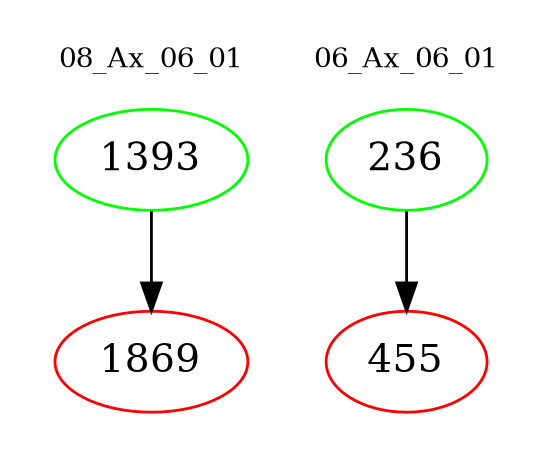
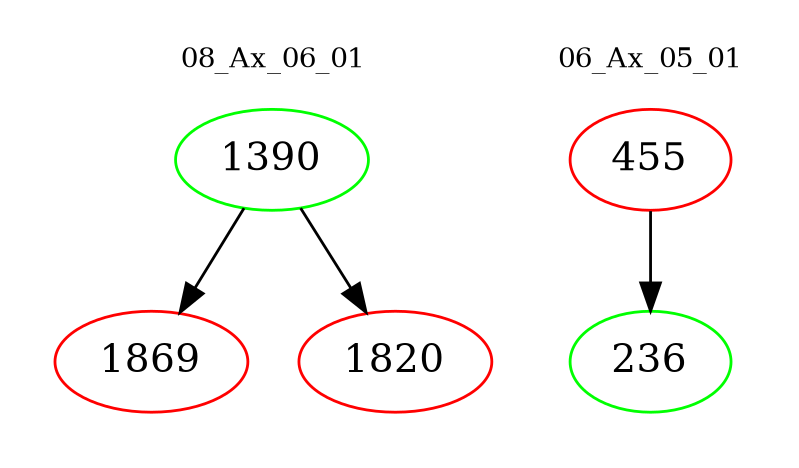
(407, 60) -> (651, 60)
(151, 160) -> (272, 160)
(407, 247) -> (651, 247)
none -> (395, 362)
